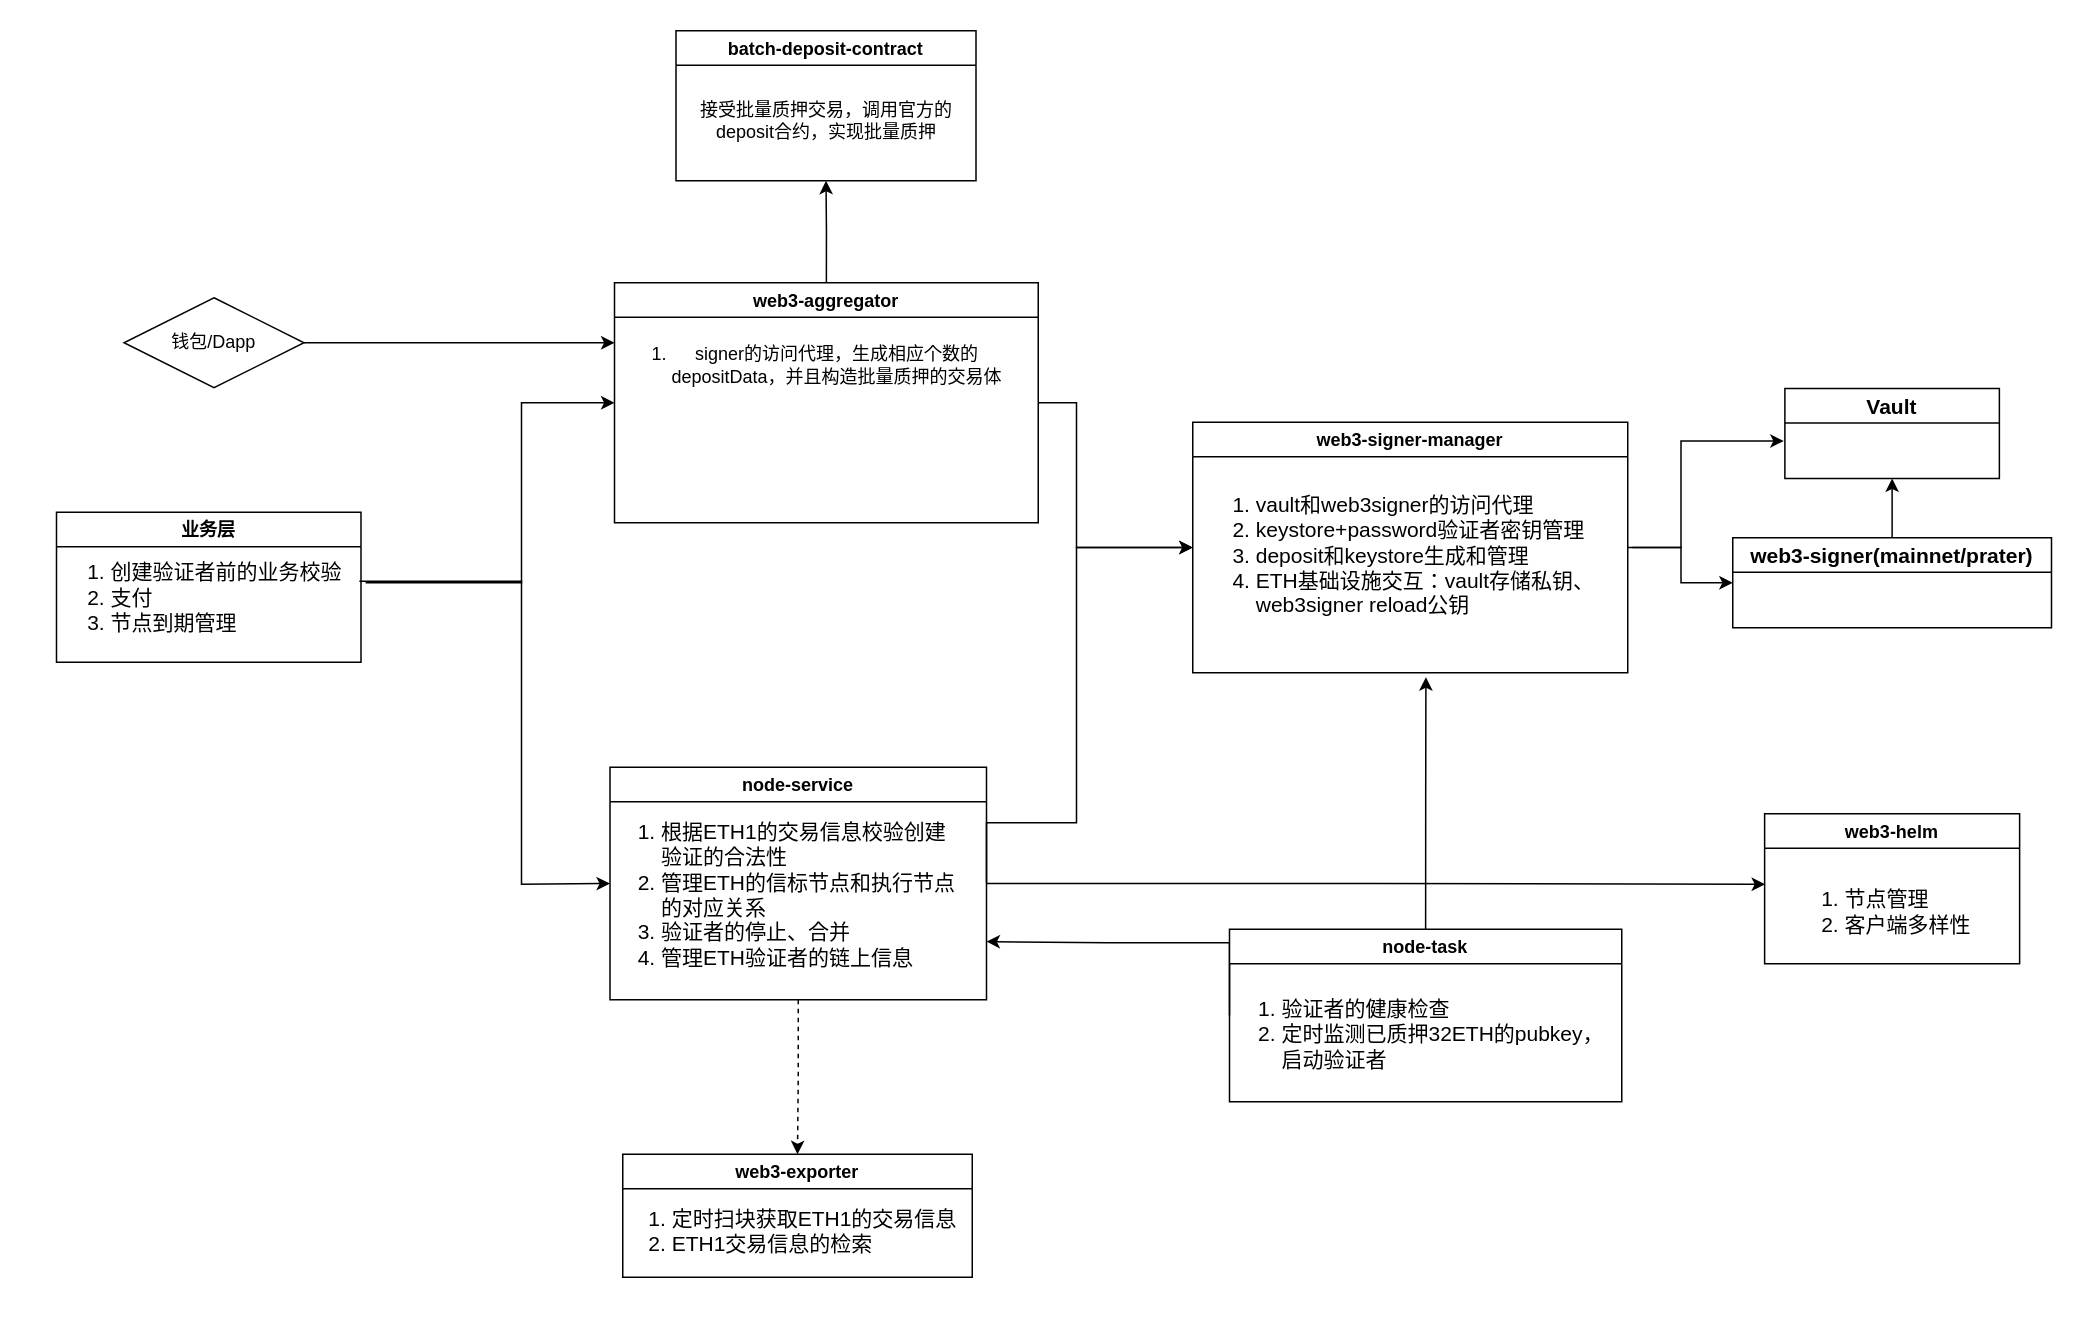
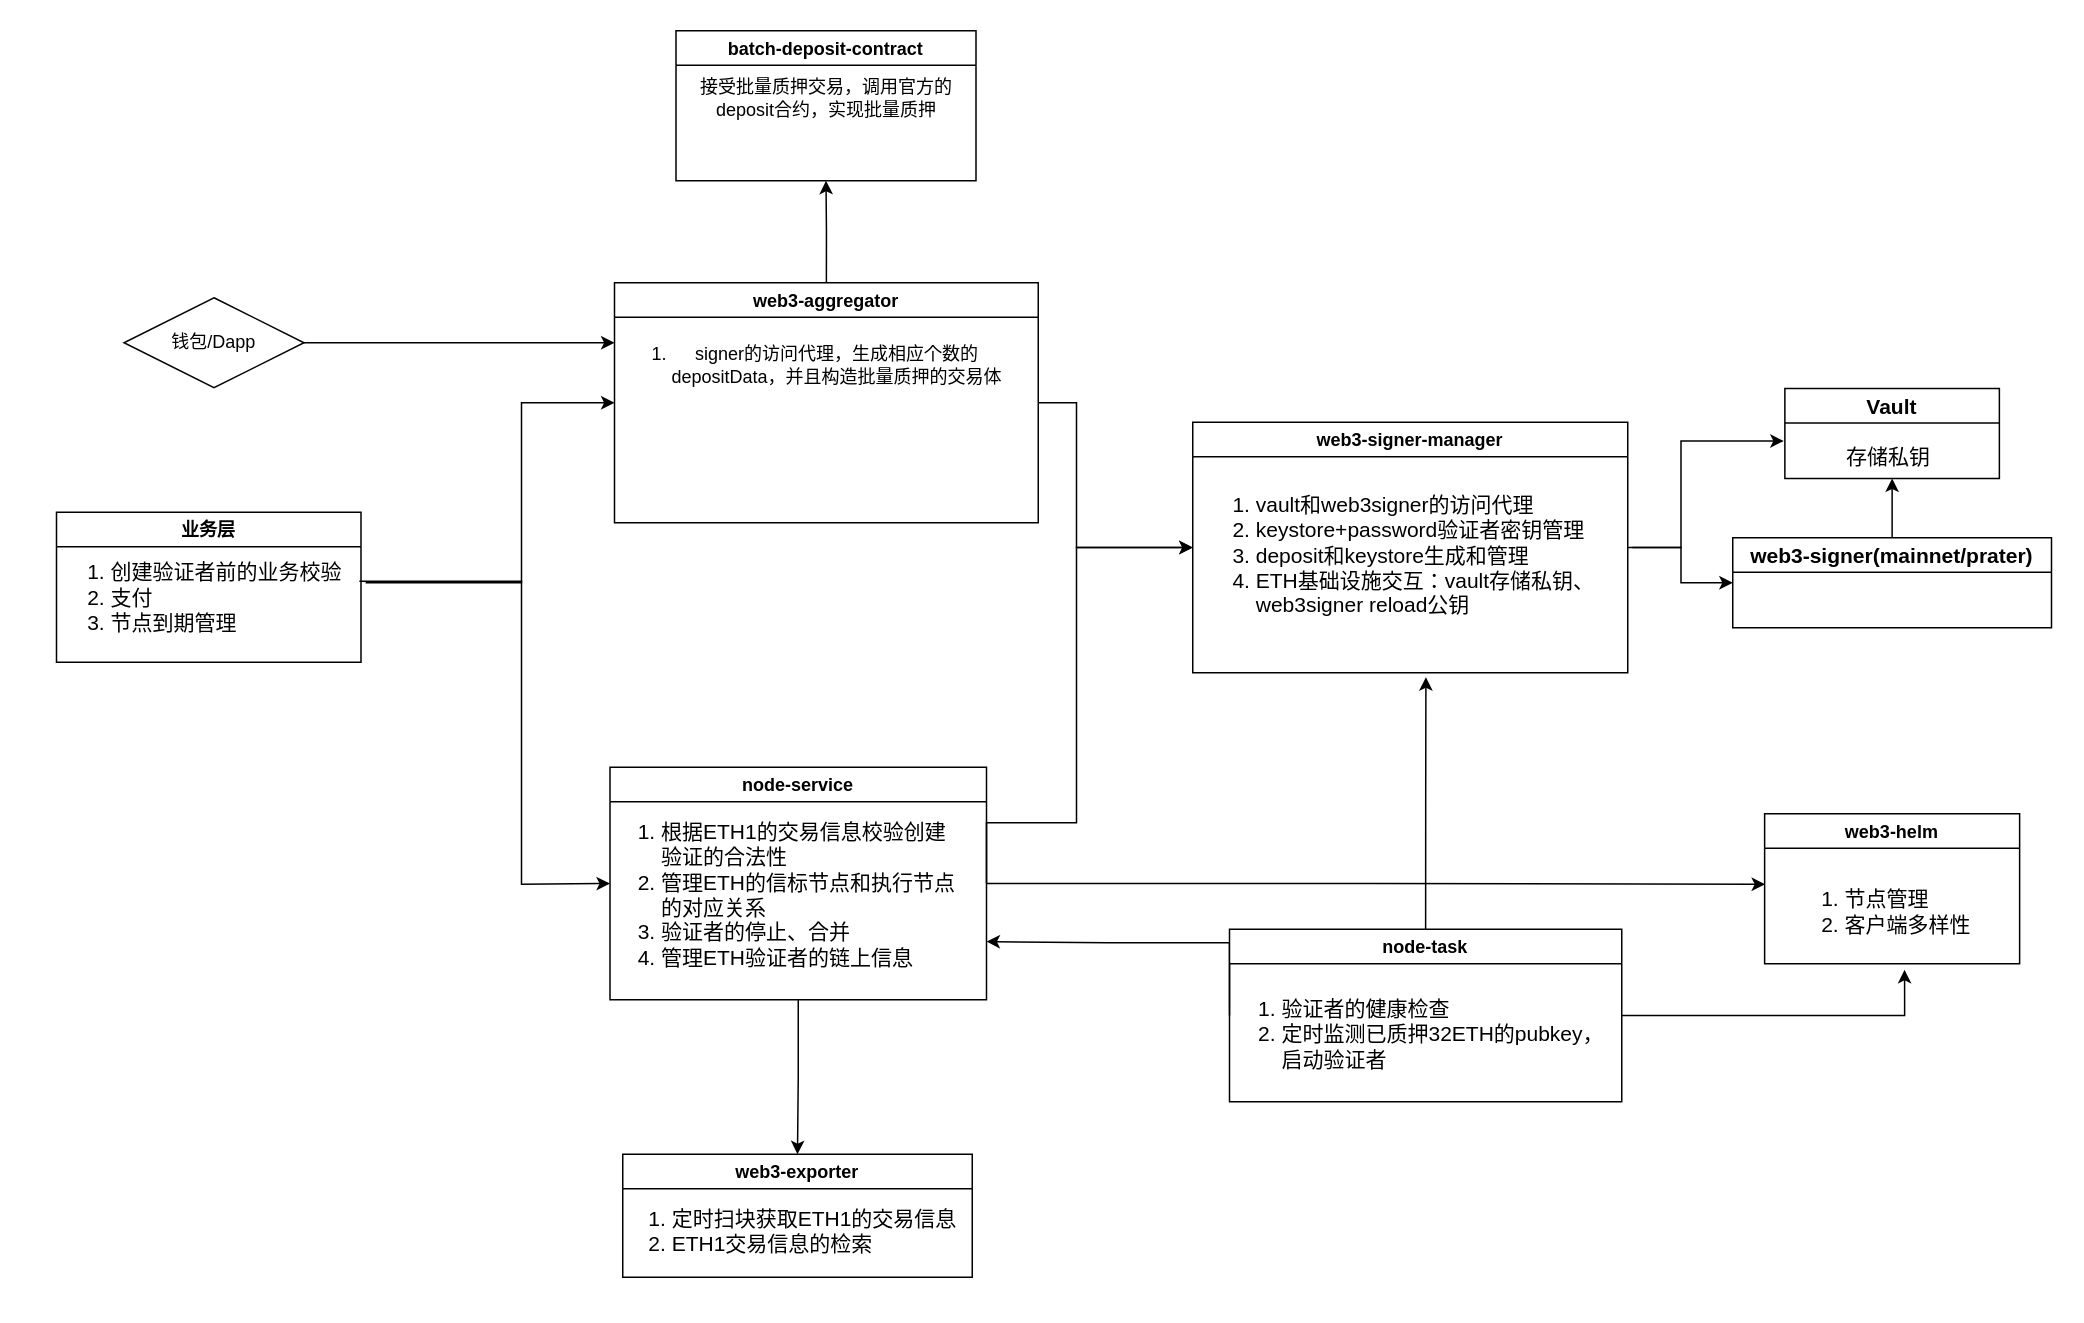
(826, 121) -> (826, 98)
none -> (1887, 456)
none -> (1781, 1016)
(798, 1072) -> (798, 1072)
